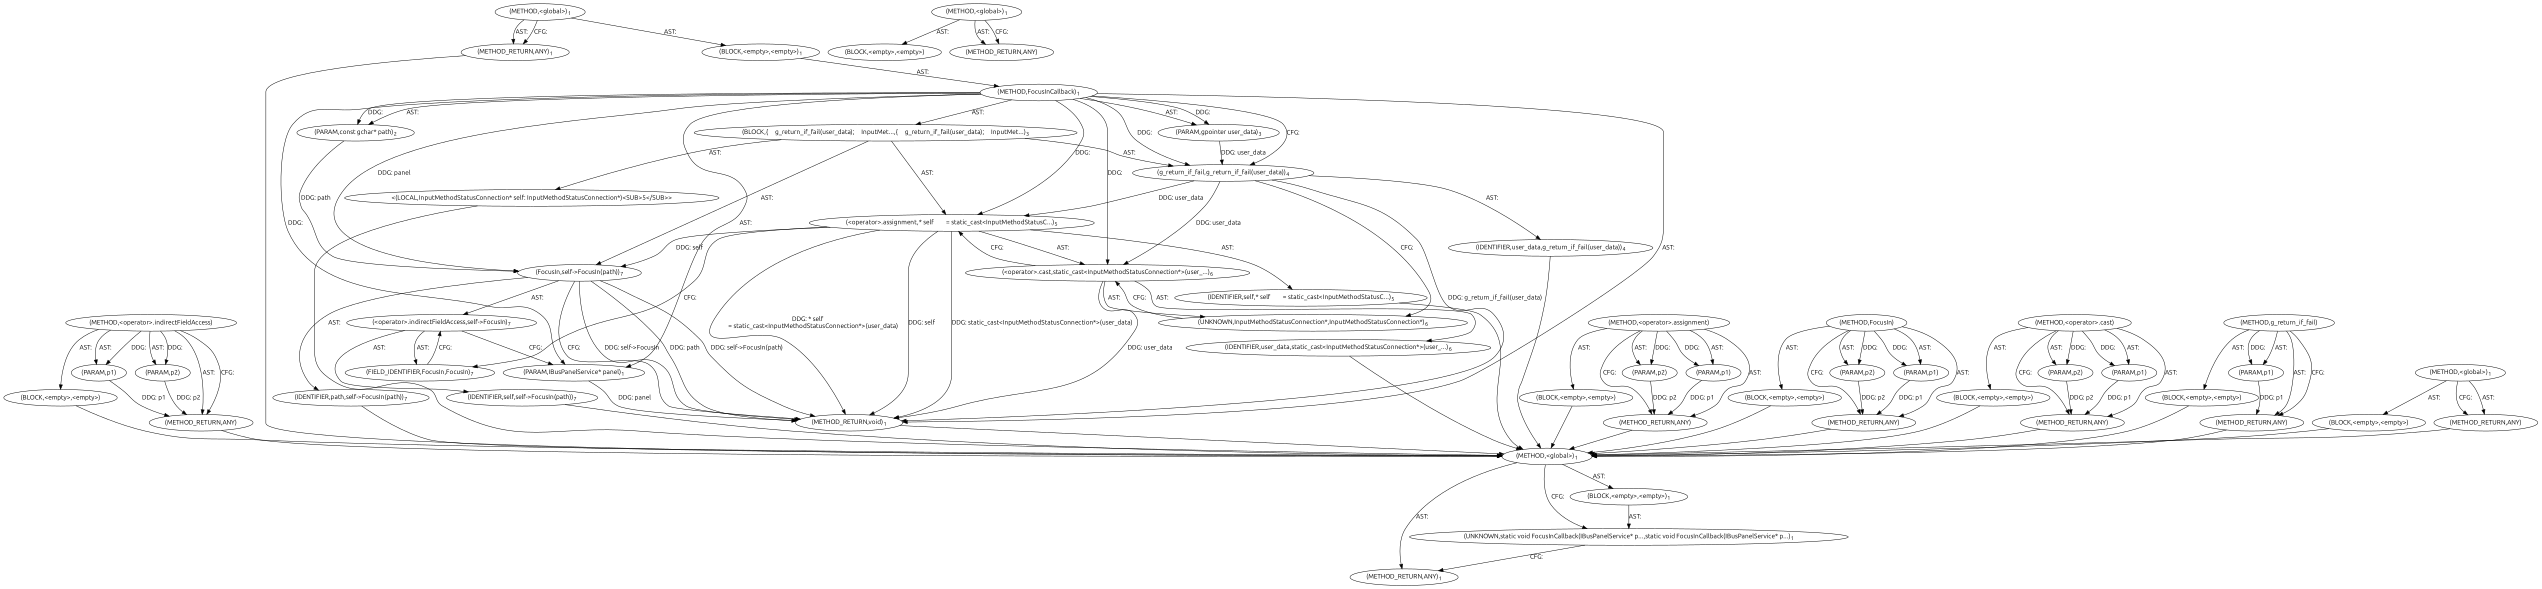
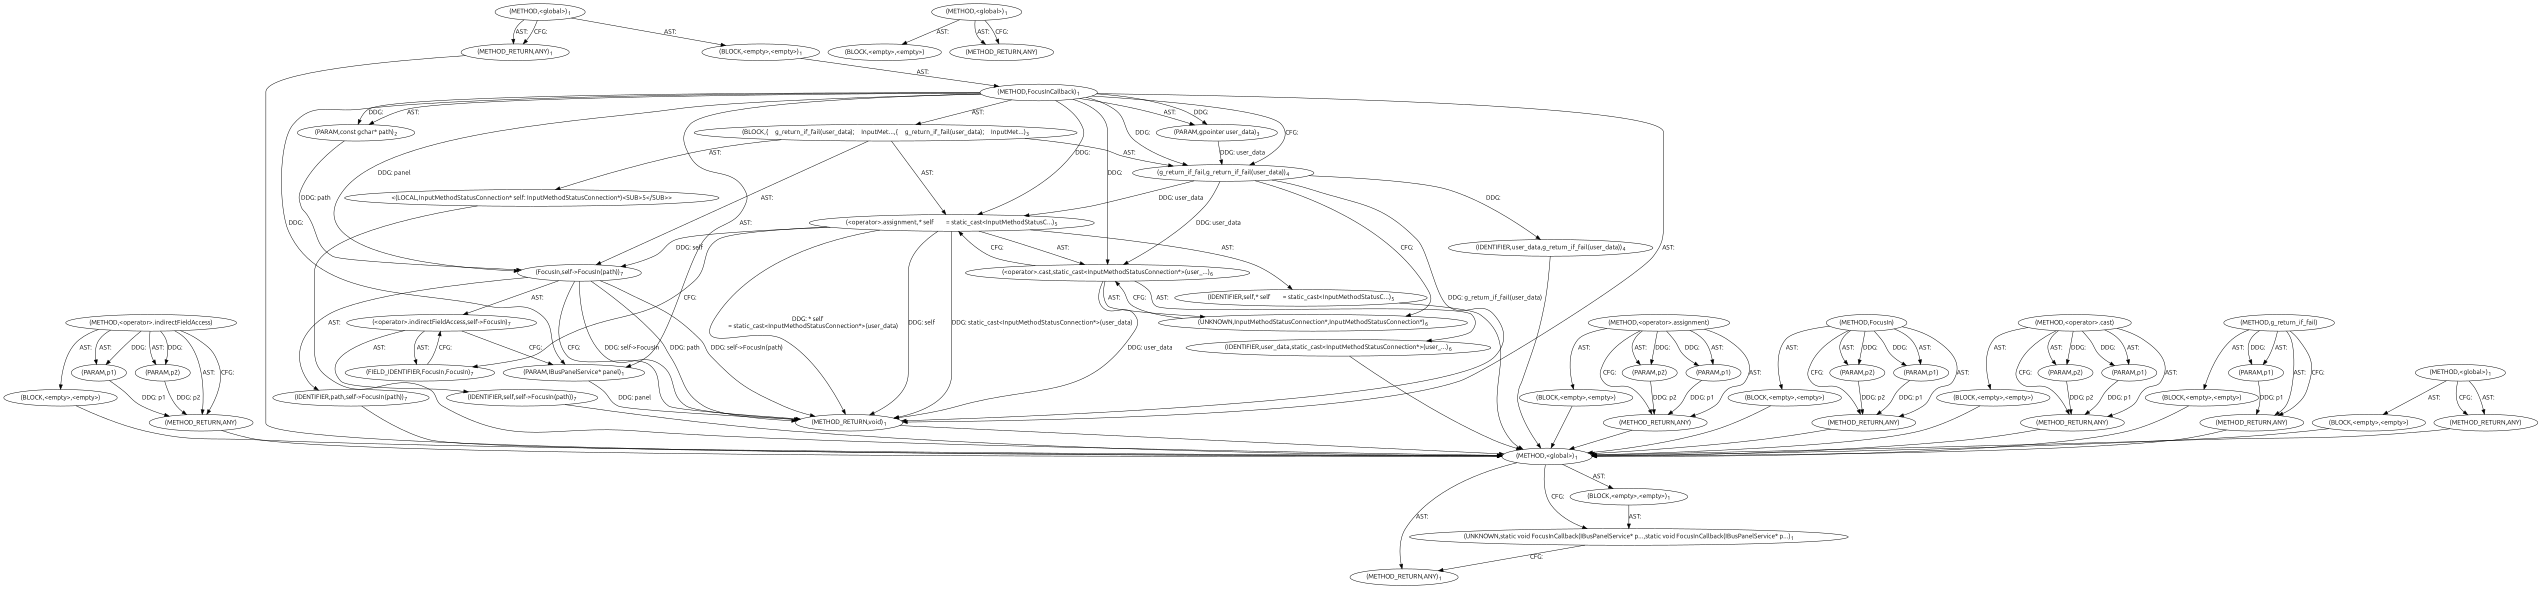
(1493, 198) -> (1494, 198)
